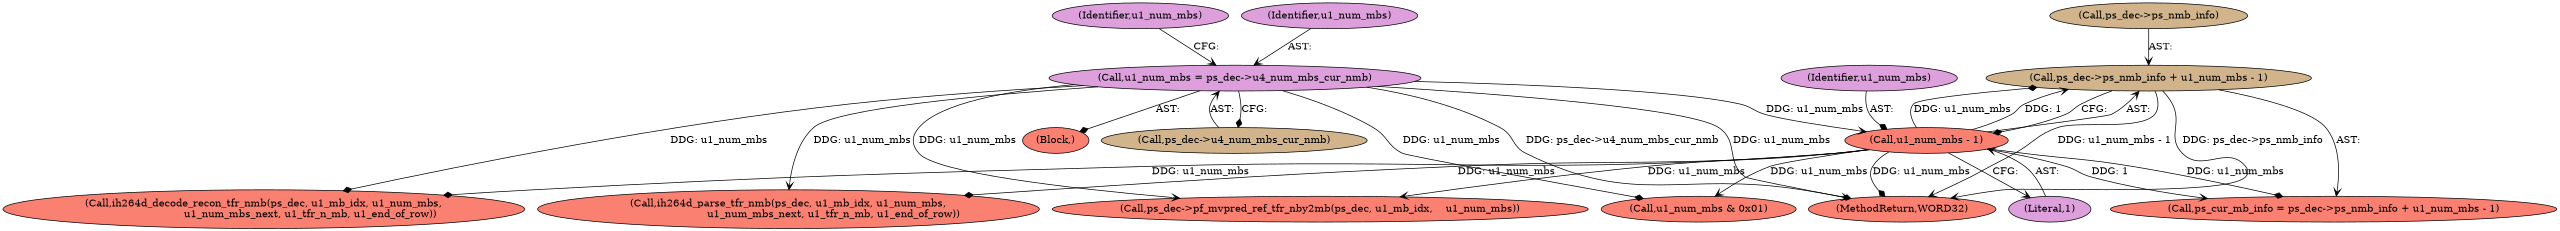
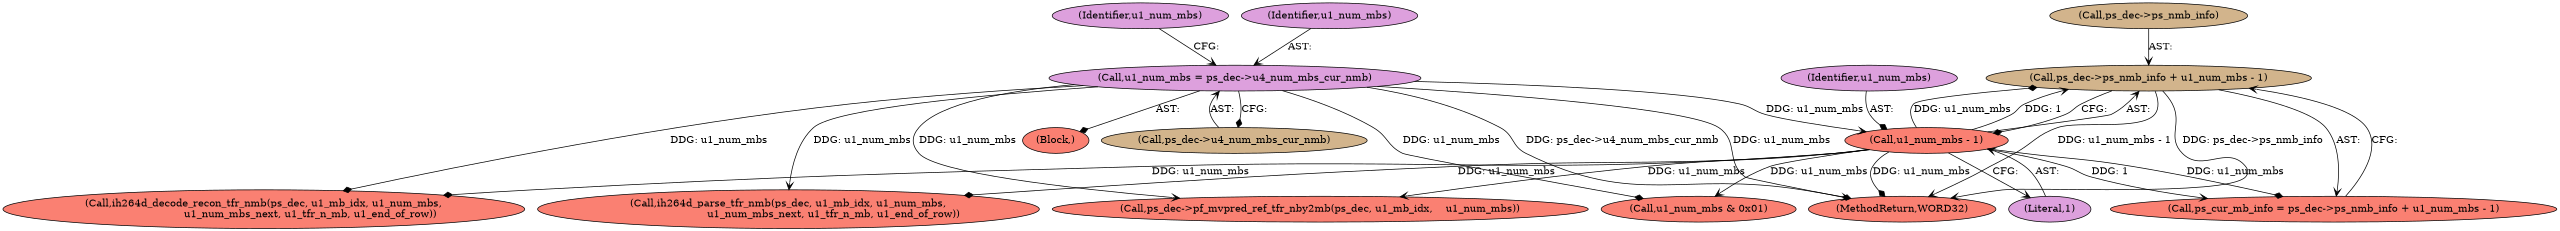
none -> (2351, 115)
